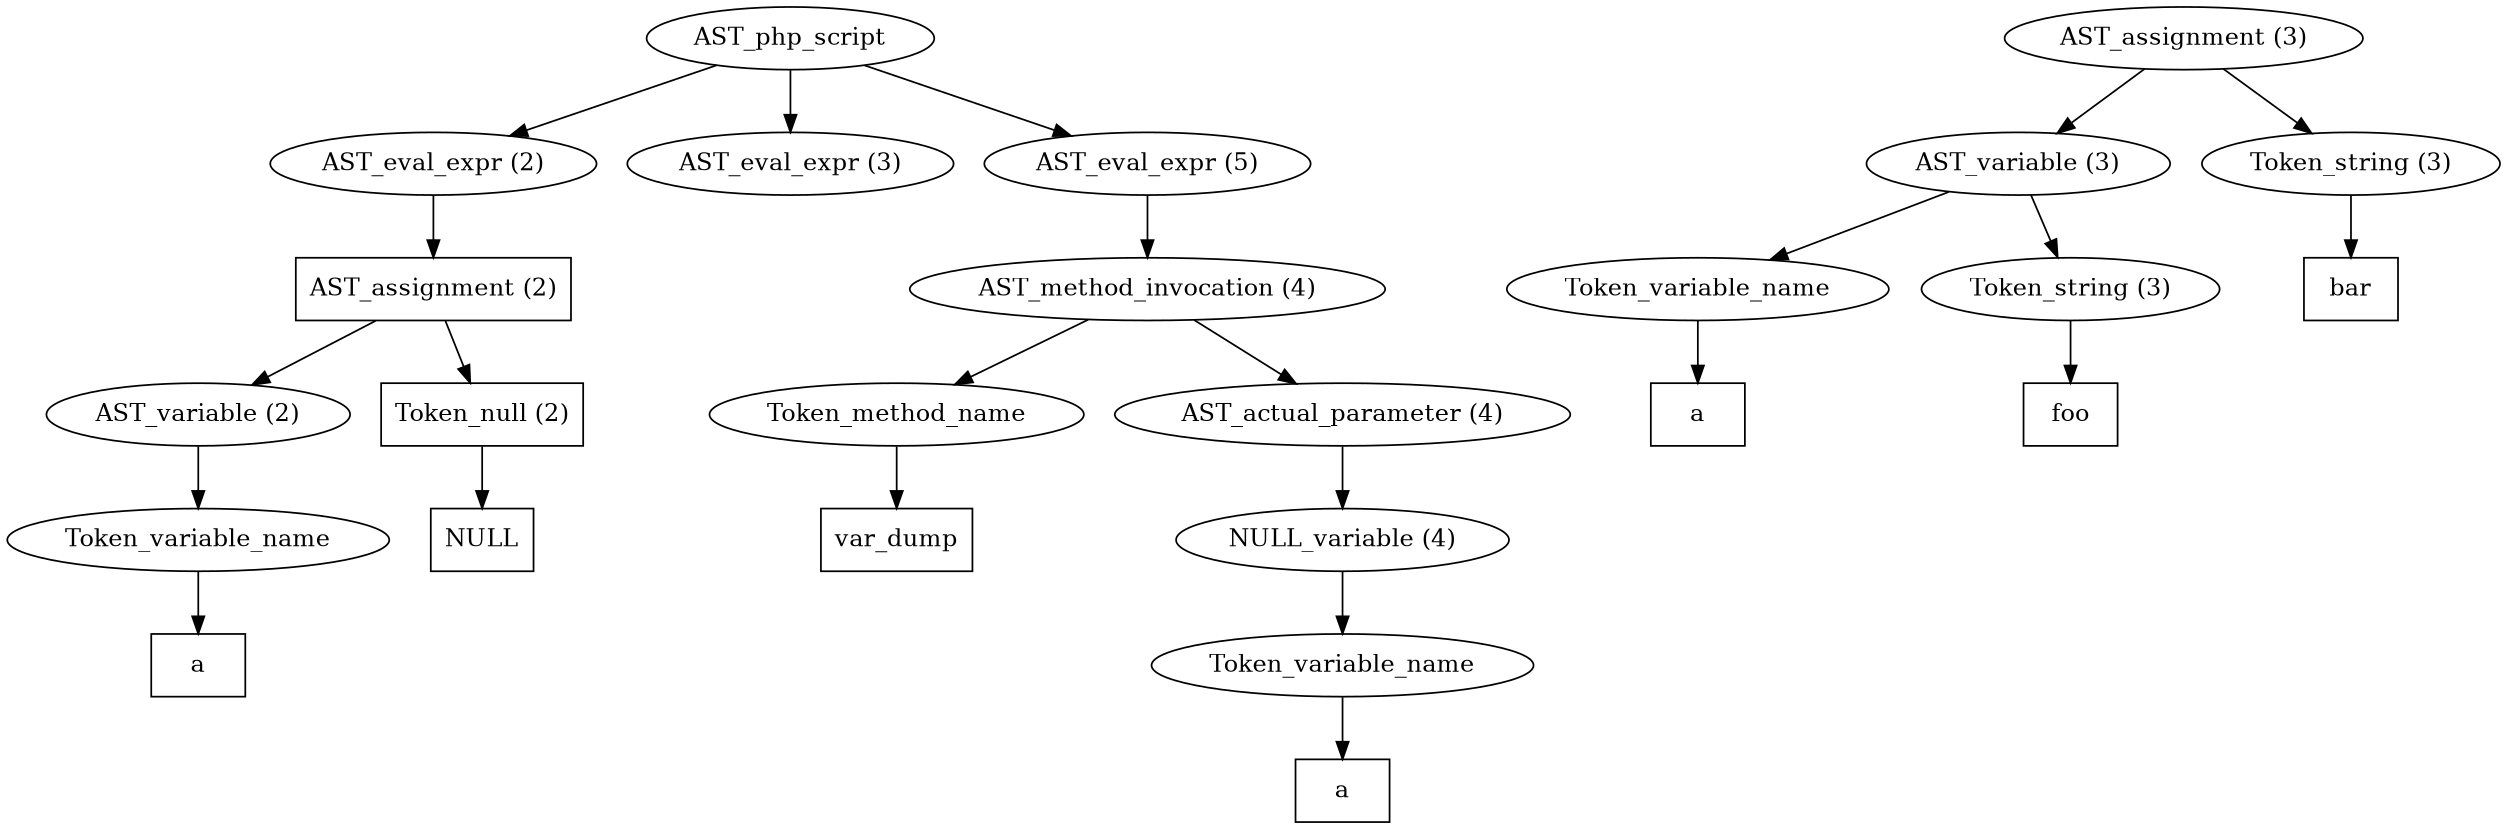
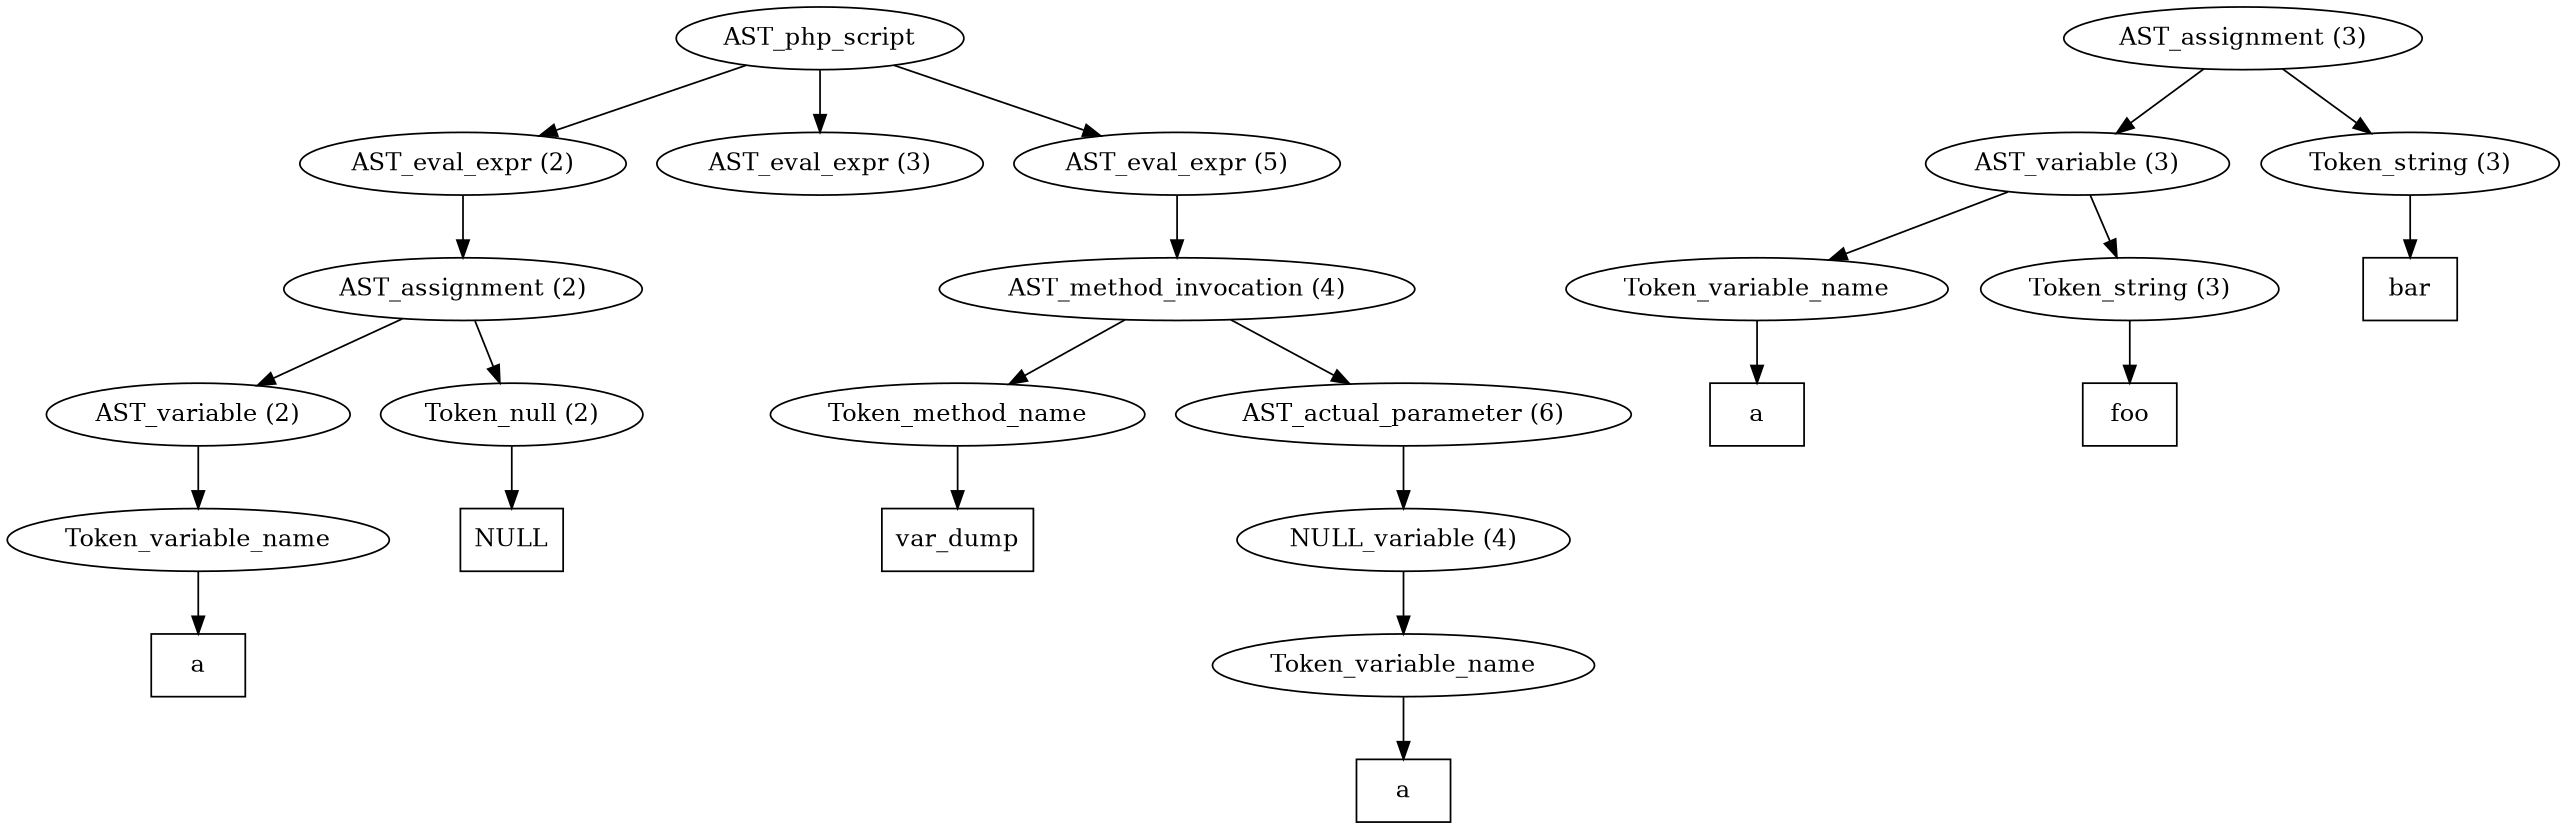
(433, 289) -> (463, 289)
(482, 415) -> (512, 415)
(1343, 415) -> (1404, 415)
